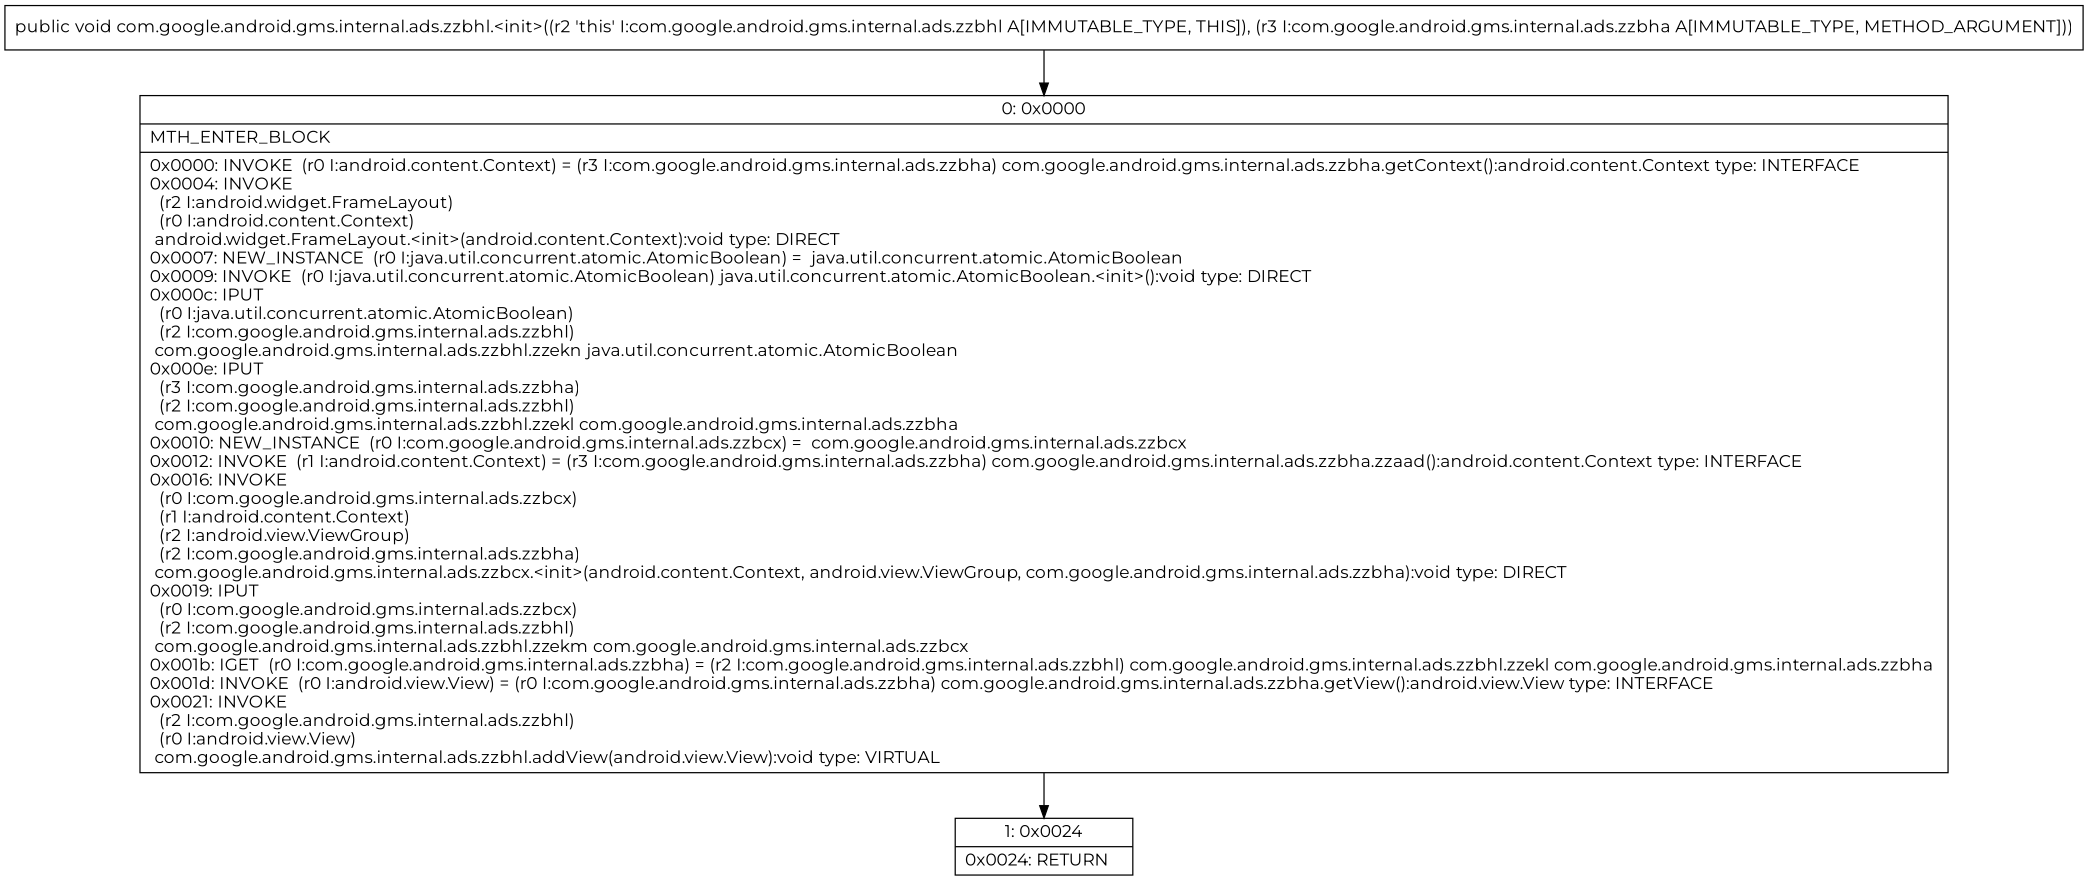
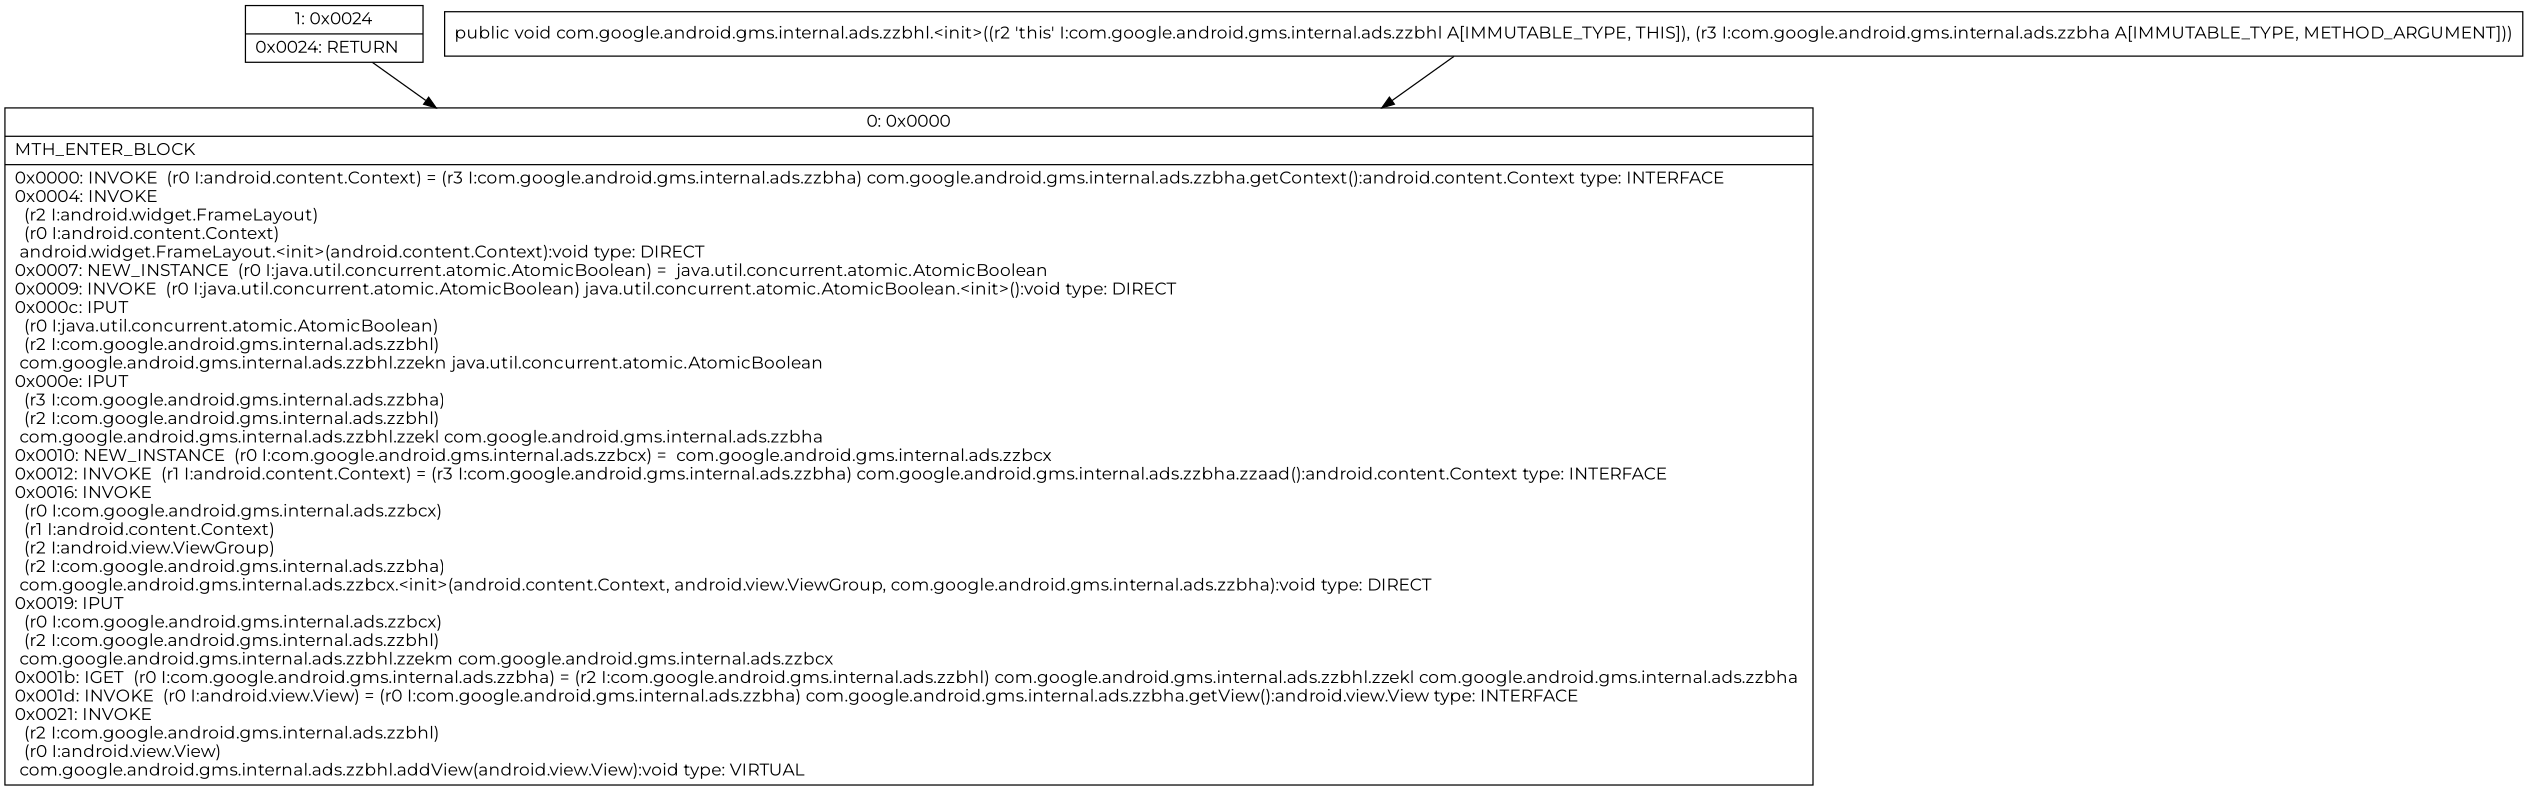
(1044, 789) -> (399, 81)
